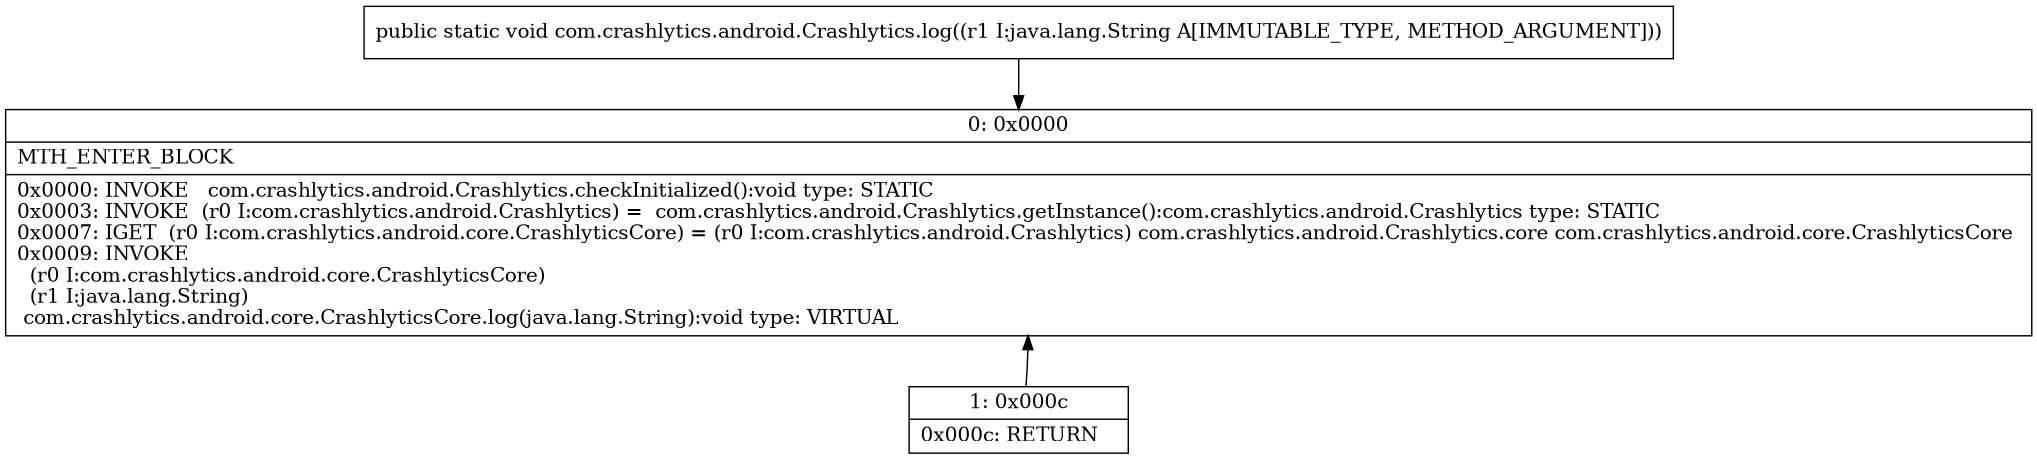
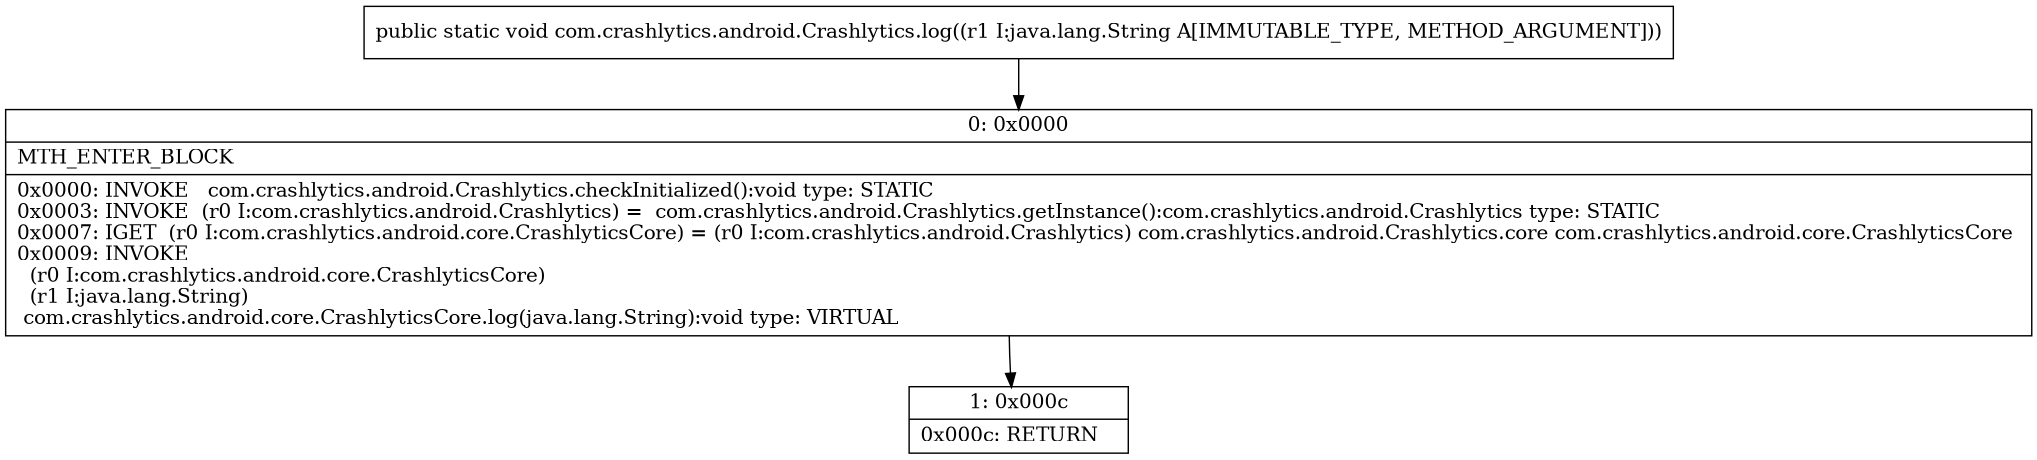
(1027, 369) -> (1010, 354)
